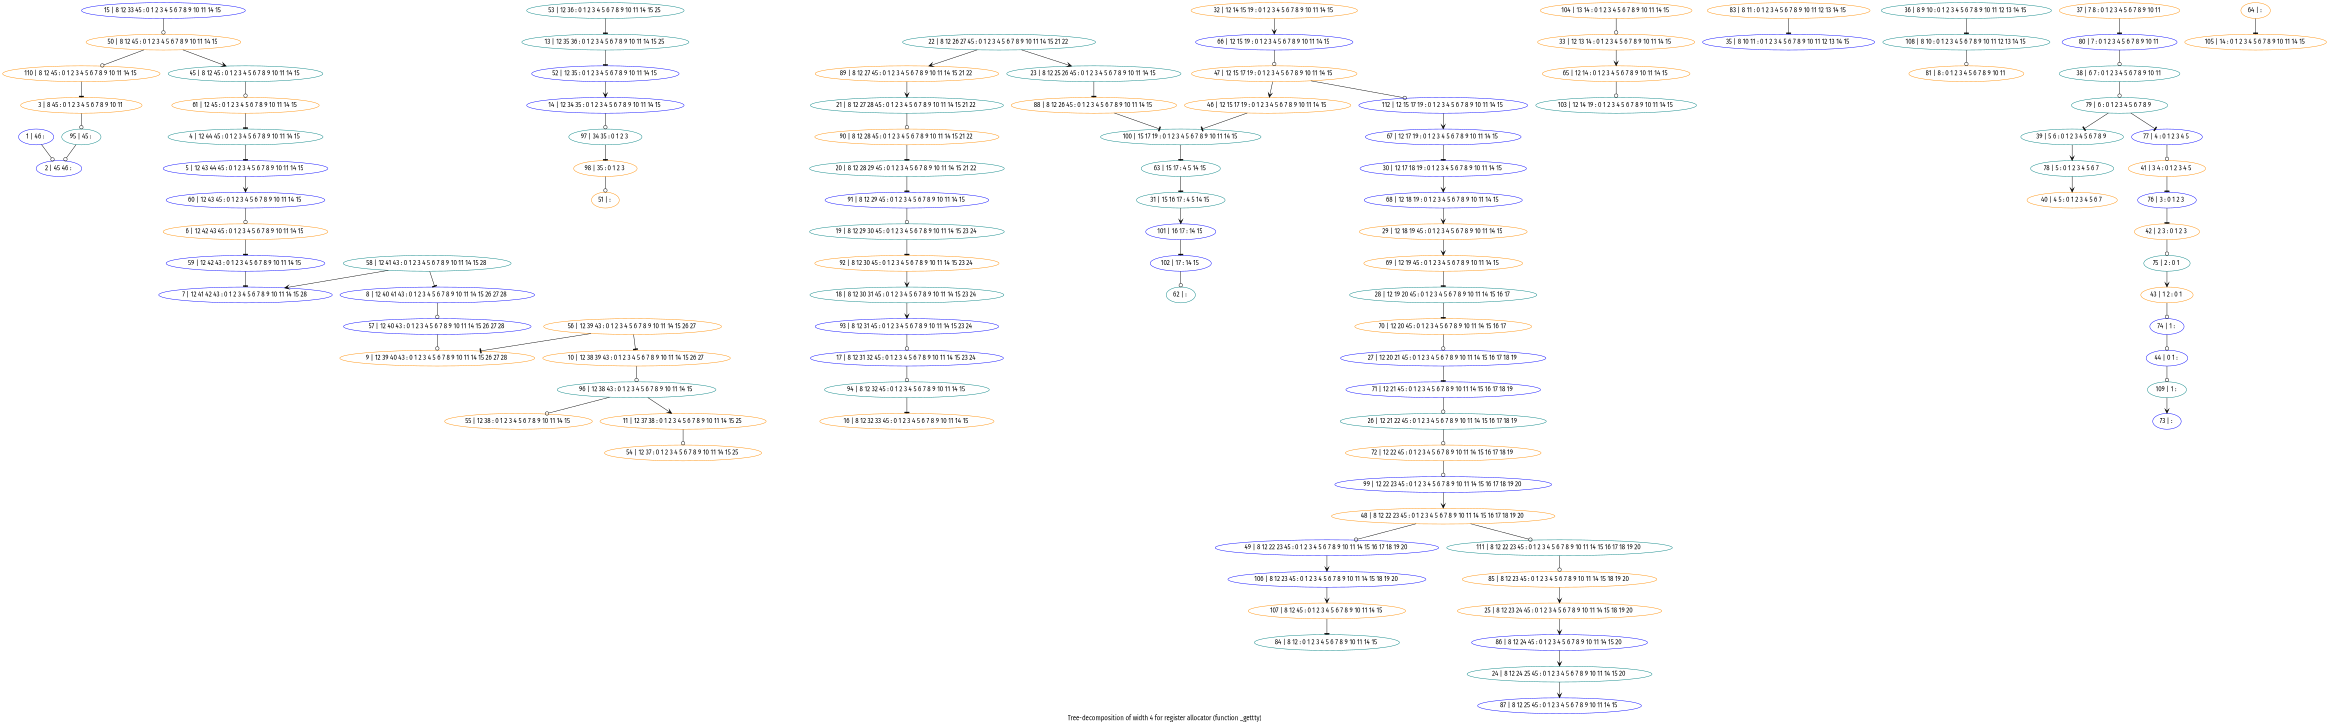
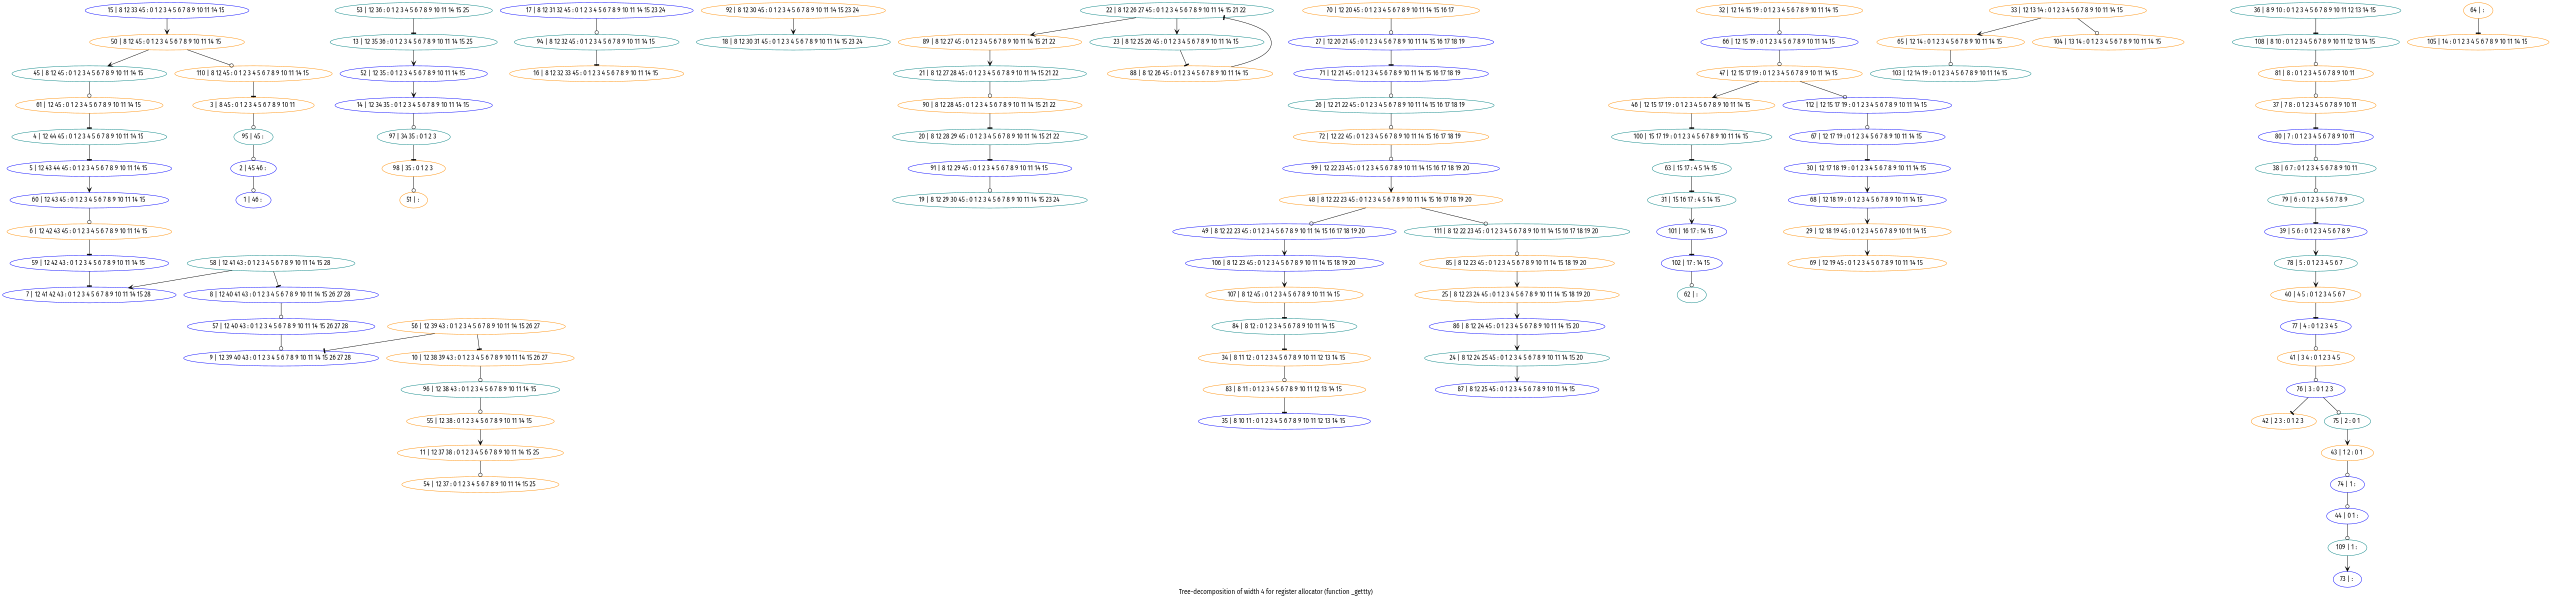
(1274, 24) -> (1780, 25)
(163, 25) -> (167, 24)
(1616, 25) -> (2087, 25)
(605, 57) -> (414, 56)
none -> (2316, 88)
(1443, 119) -> (1867, 119)
(1136, 121) -> (1271, 40)
(2142, 121) -> (2316, 310)
(2072, 137) -> (2316, 232)
(46, 151) -> (253, 183)
(2167, 183) -> (2316, 372)
(907, 246) -> none
(2167, 246) -> (2330, 404)
(1443, 295) -> none
(907, 327) -> none
(437, 358) -> (281, 358)
none -> (1284, 358)
(658, 404) -> (480, 435)
